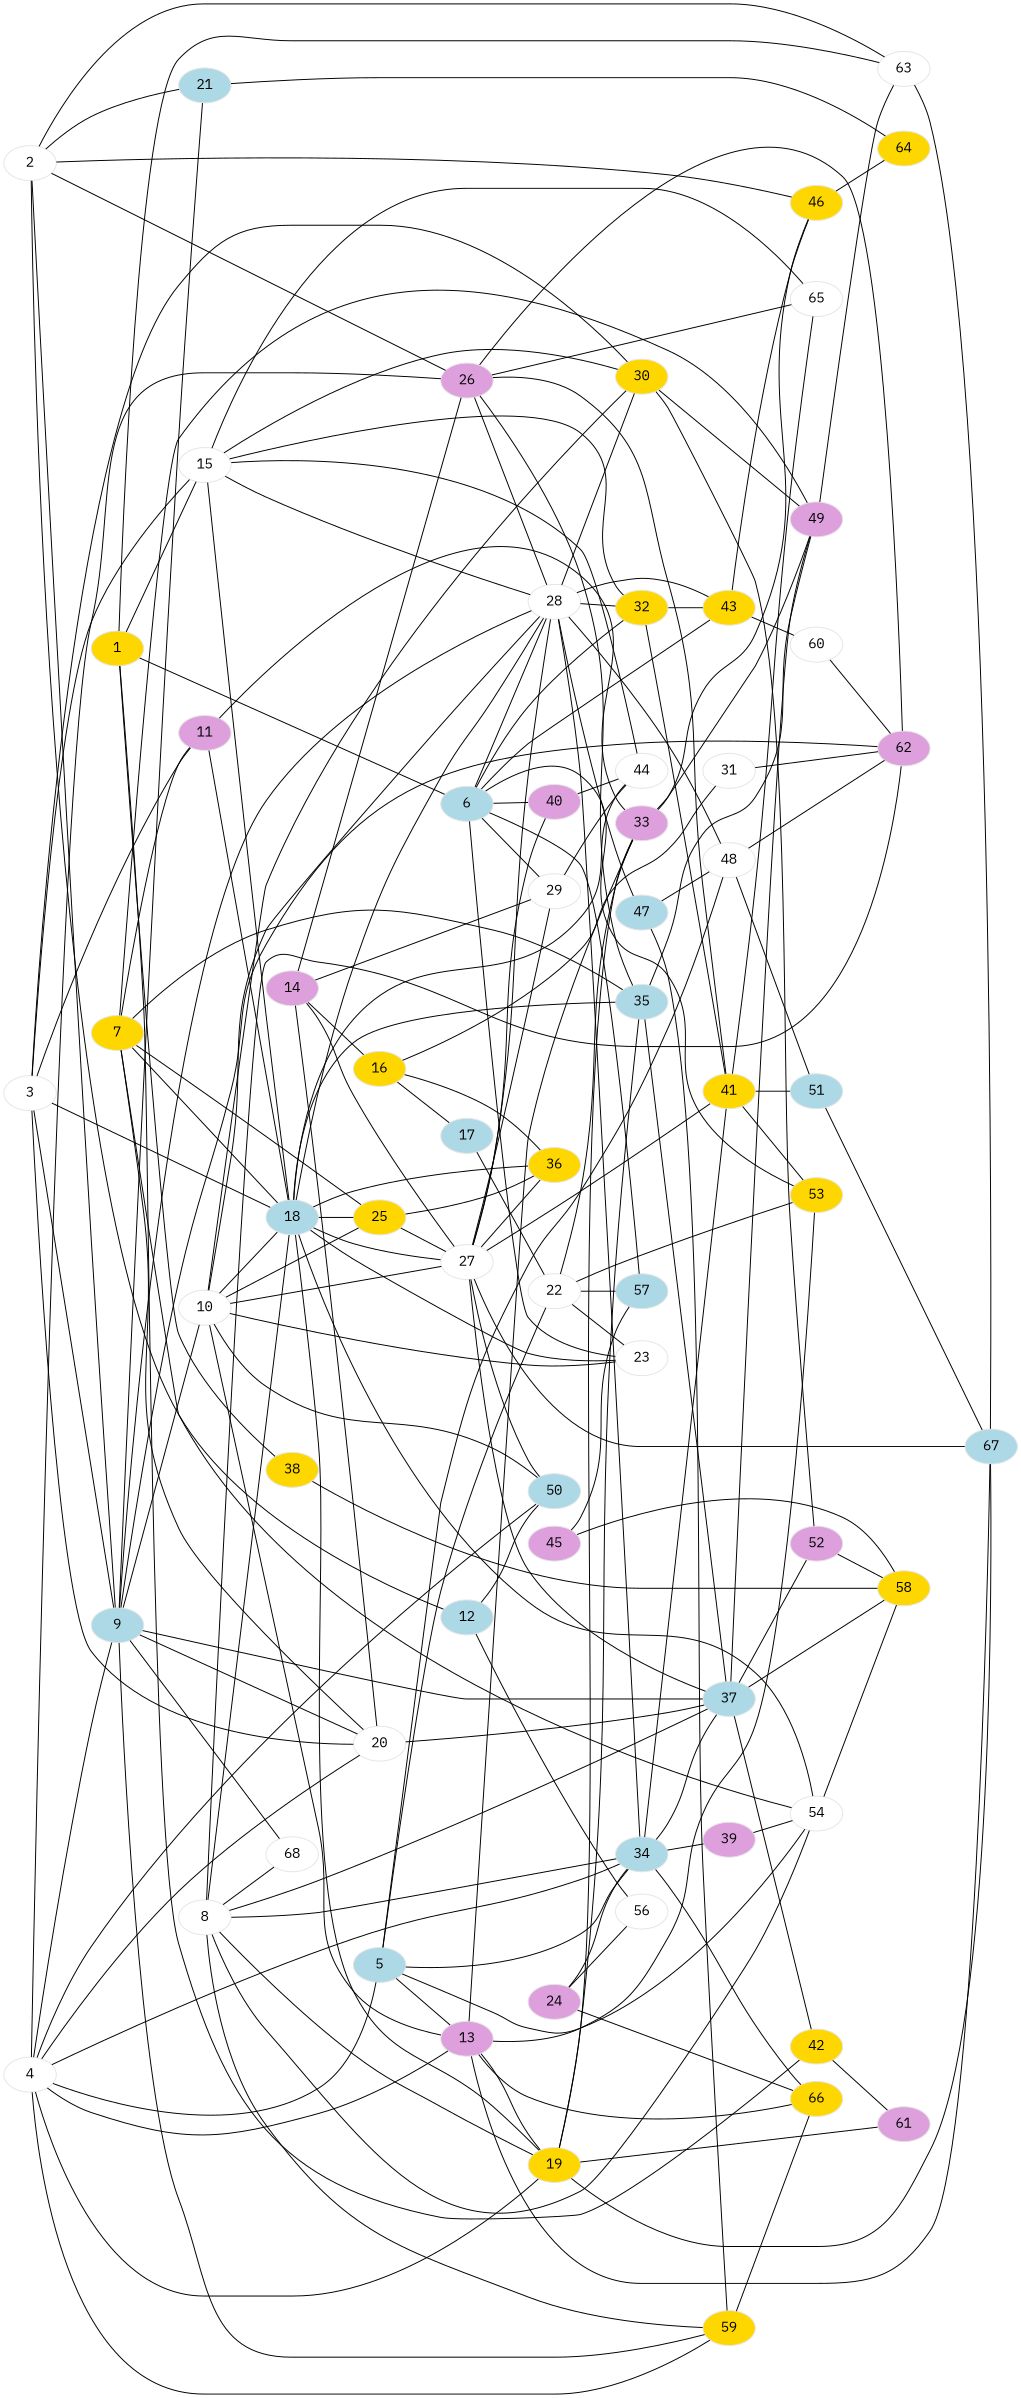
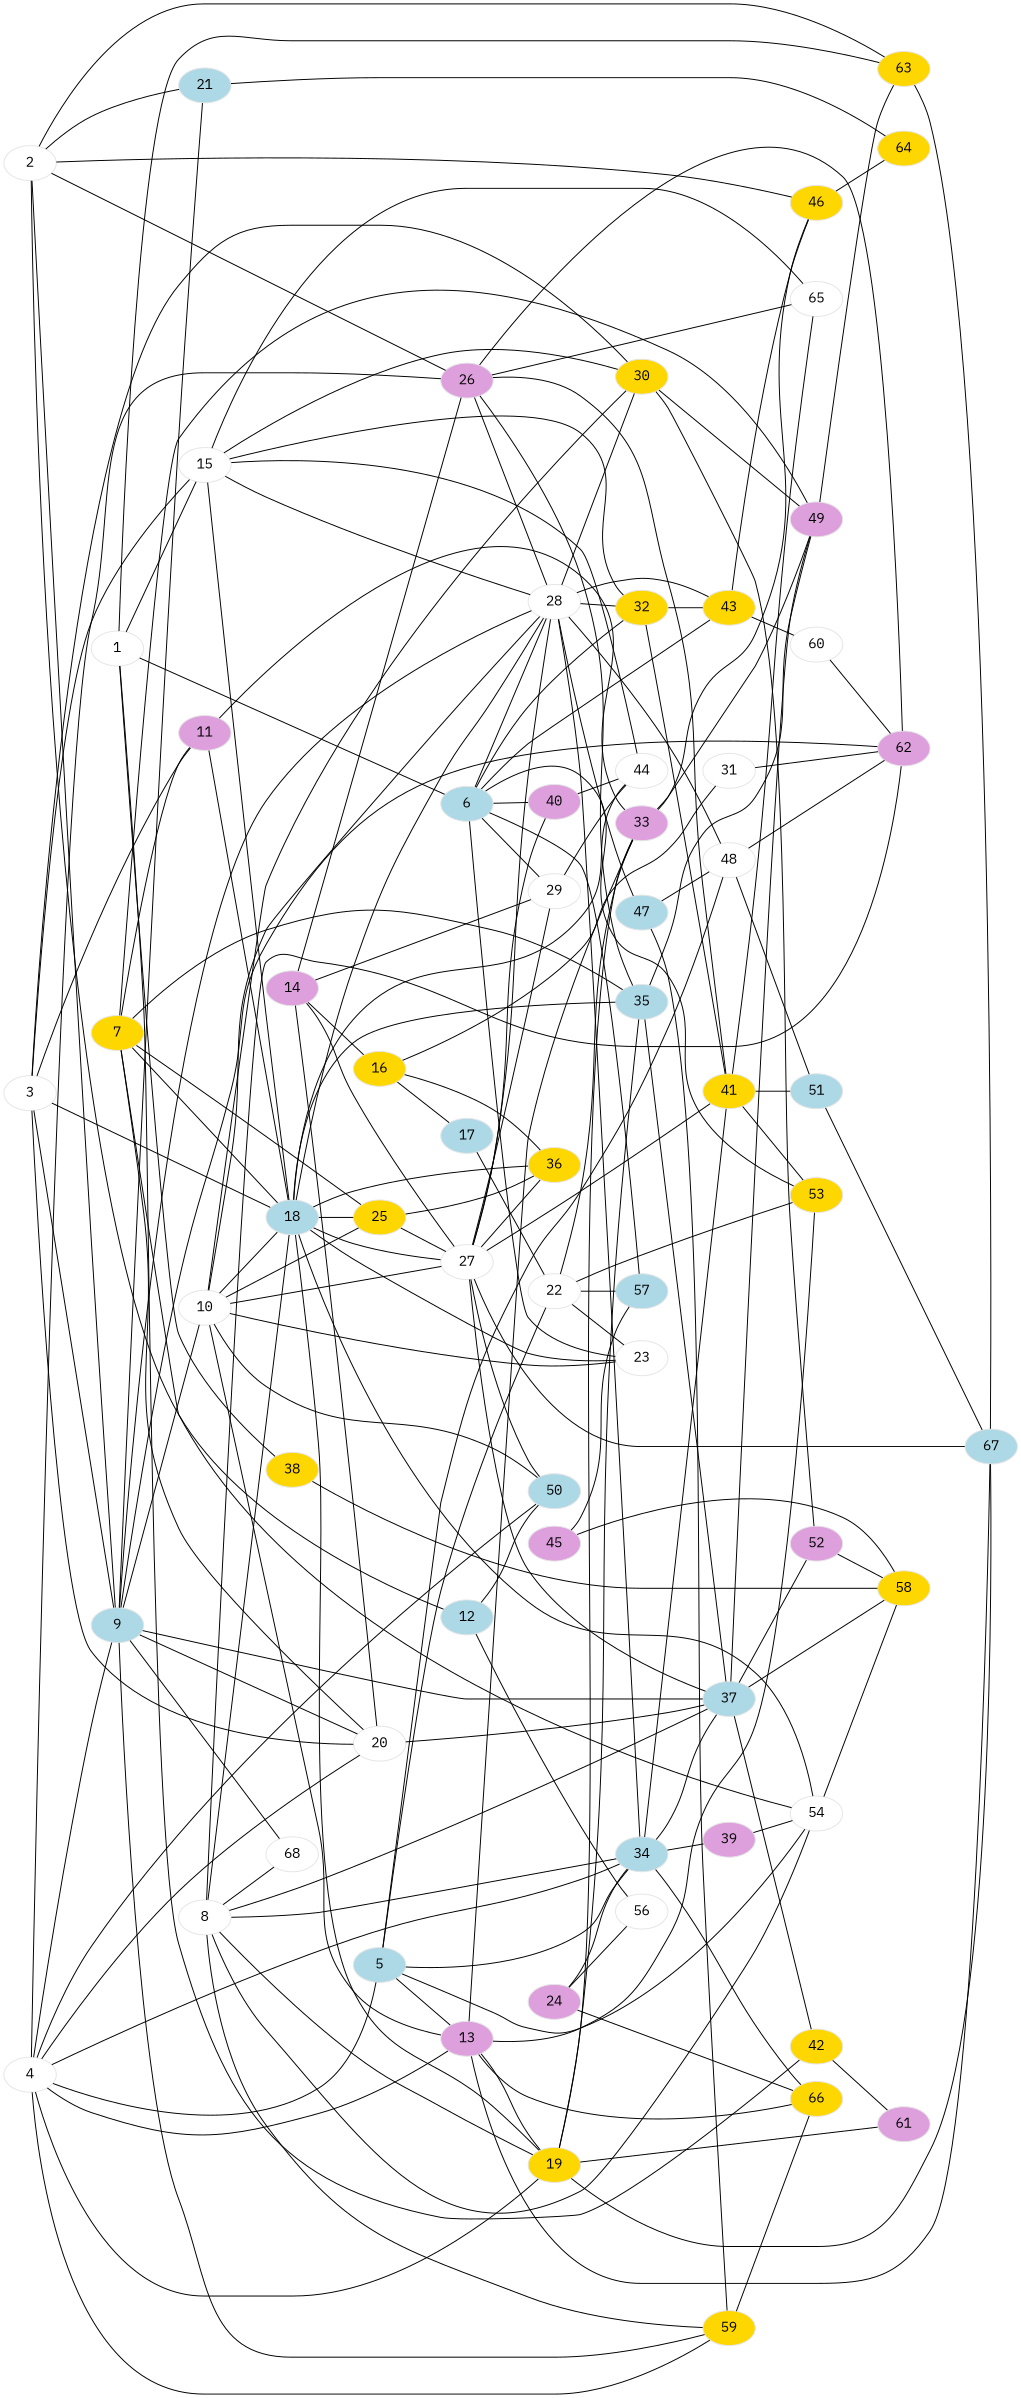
(904, 69) -> (904, 69)
(117, 649) -> (117, 649)
